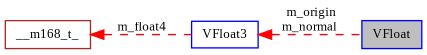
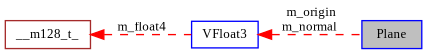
(48, 35) -> (48, 35)
(392, 35) -> (392, 35)
